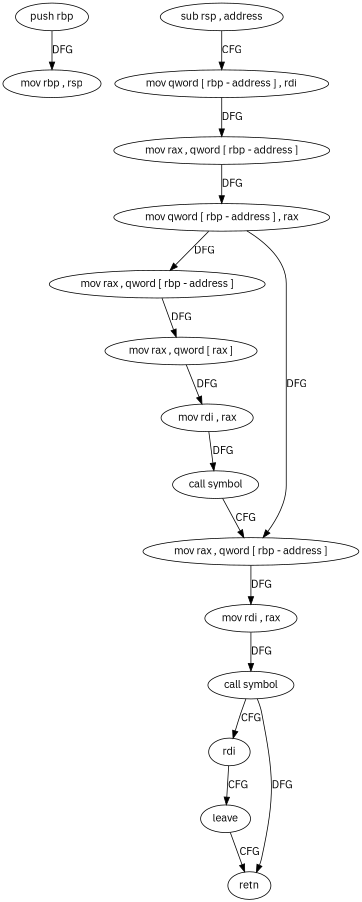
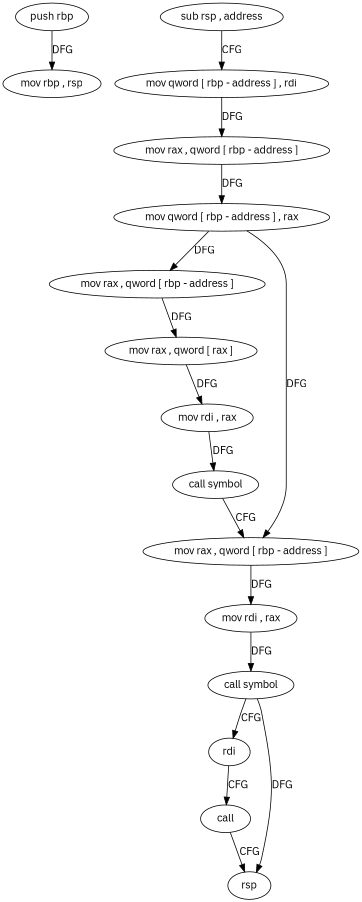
(226, 819) -> (226, 819)
(249, 886) -> (249, 886)
